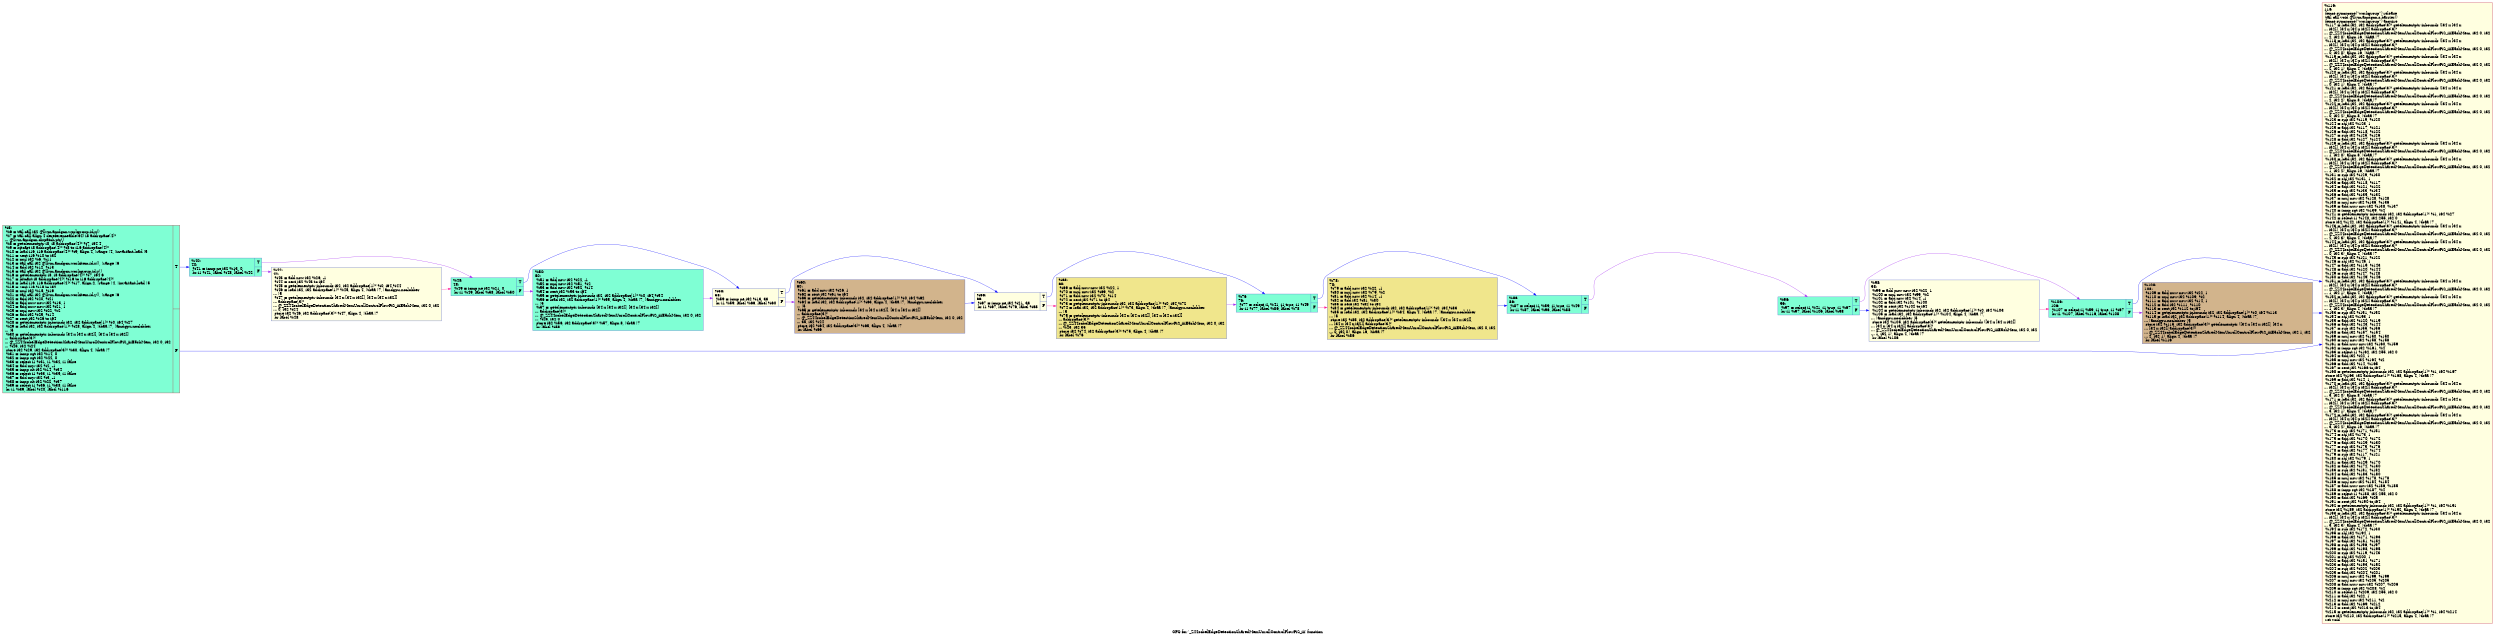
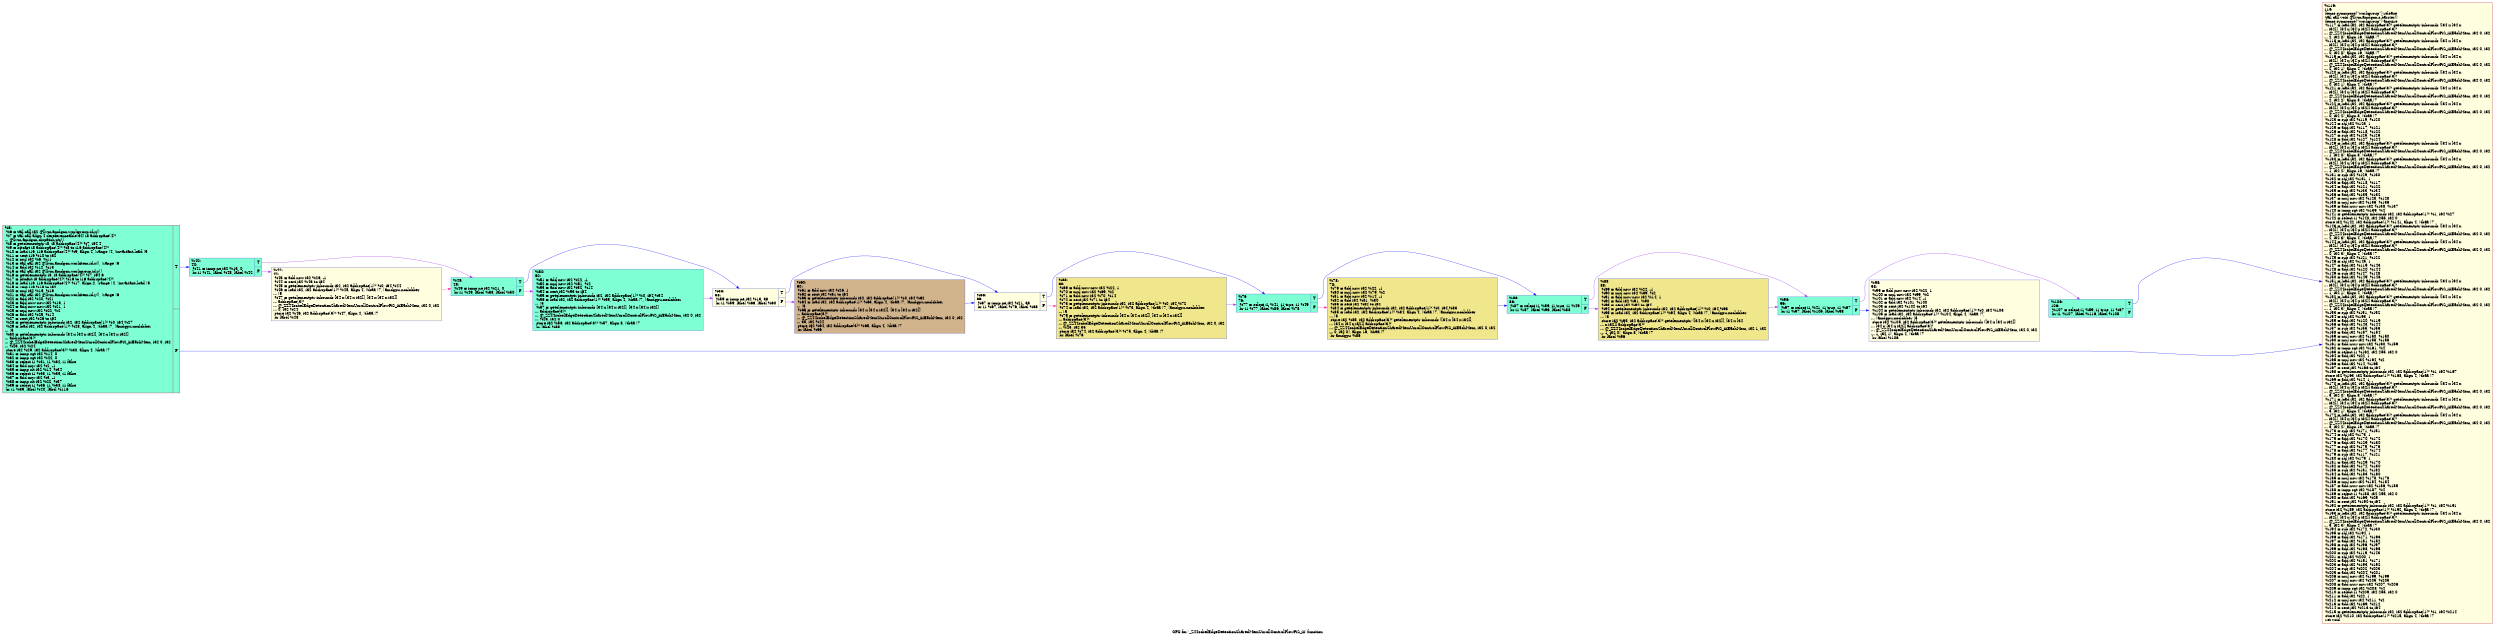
none -> (1683, 309)
(2043, 309) -> none
(2227, 313) -> none
(1342, 336) -> (1345, 336)
